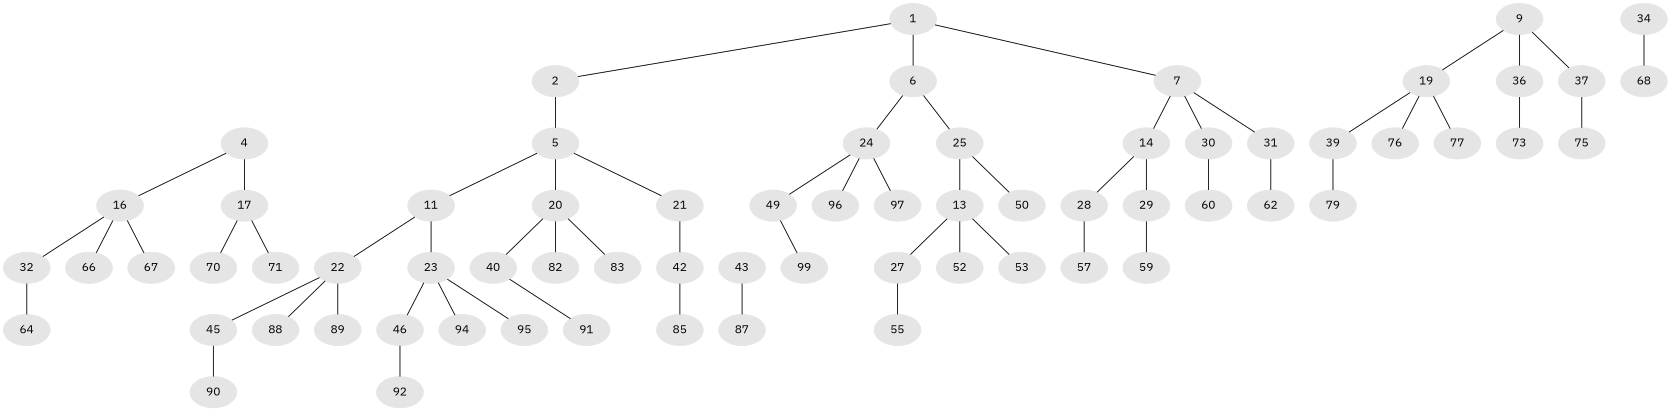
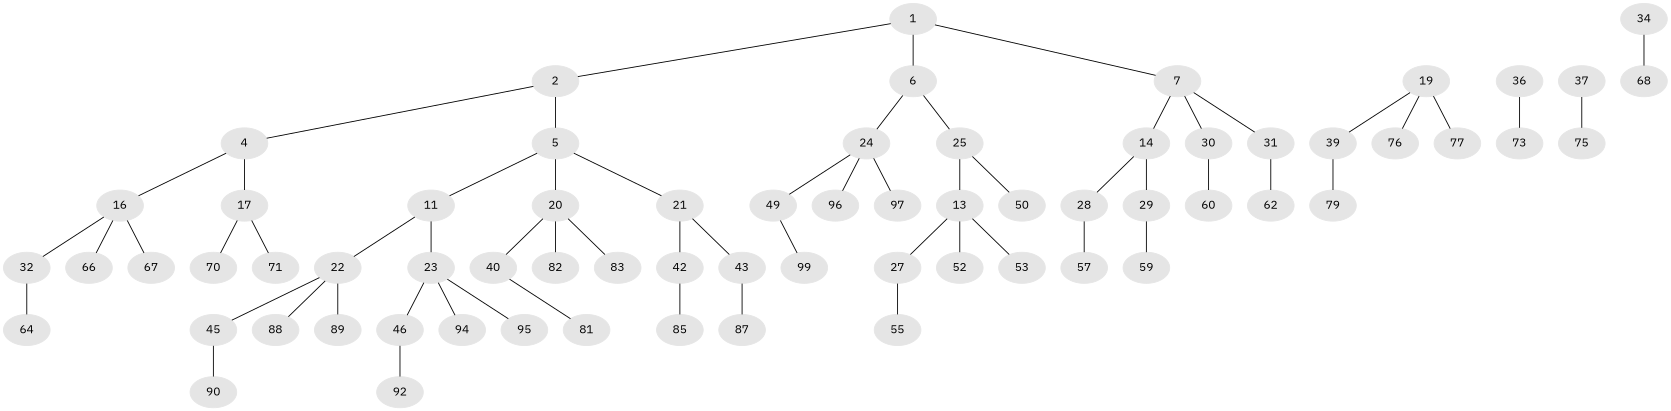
(1520, 19) -> none
none -> (400, 112)
none -> (711, 237)
(587, 330) -> (587, 330)
